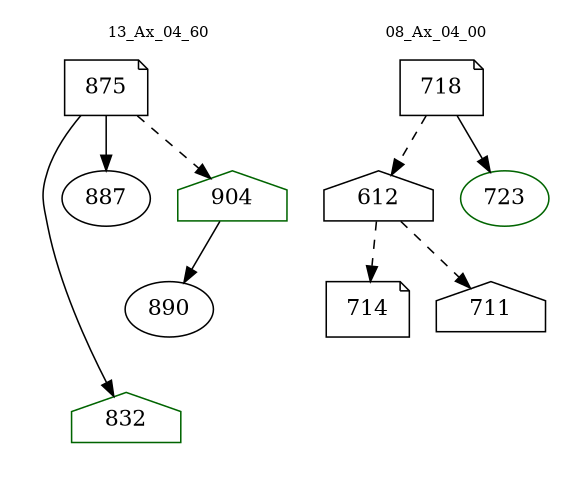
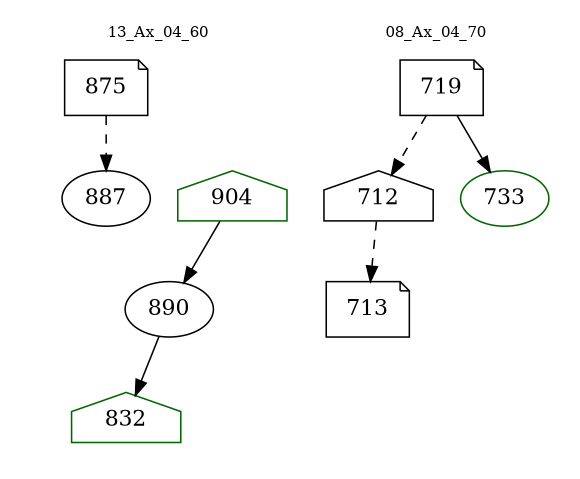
(436, 33) -> (436, 33)
(442, 88) -> (442, 88)
(106, 136) -> (106, 136)
(168, 142) -> none
(379, 199) -> (379, 199)
(505, 199) -> (505, 199)
(53, 249) -> (150, 359)
(368, 309) -> (368, 309)
(491, 309) -> none
